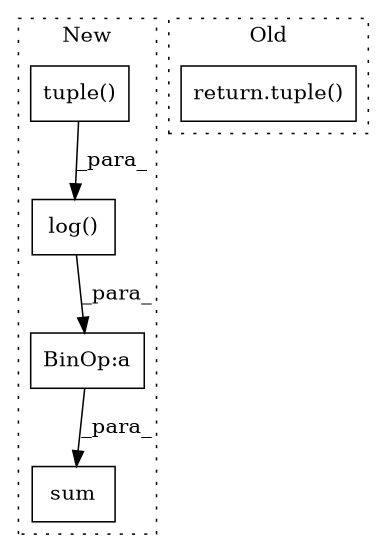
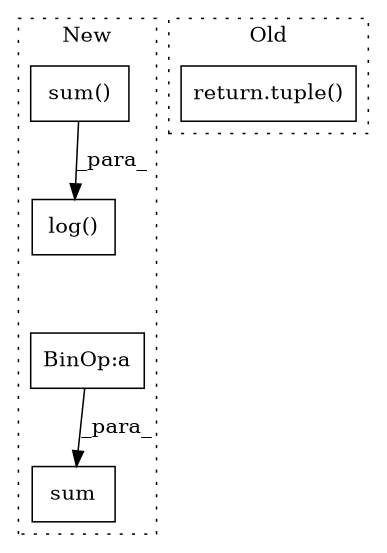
(80, 94) -> (80, 94)
(80, 286) -> none
